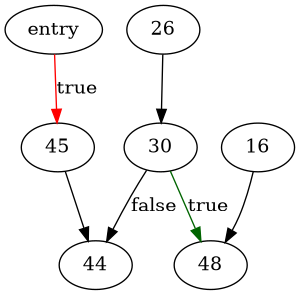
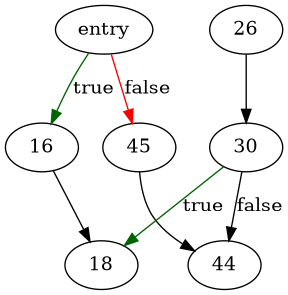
none -> (71, 82)
(77, 89) -> (147, 89)
(211, 265) -> (101, 265)
